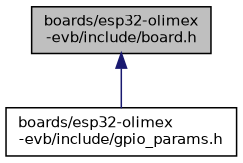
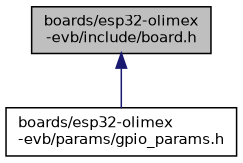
(121, 132) -> (121, 132)
